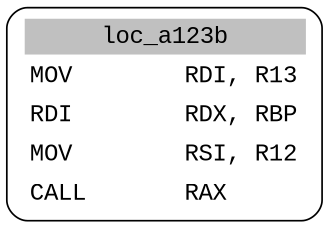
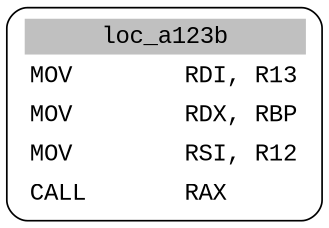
(164, 114) -> (164, 114)
